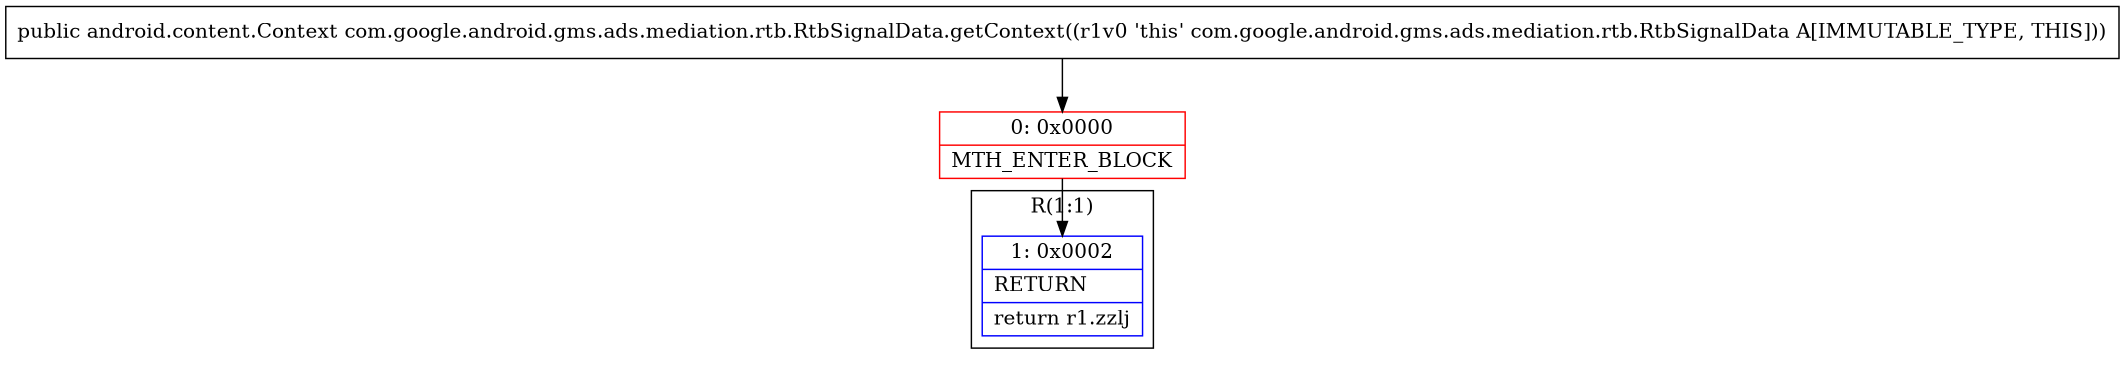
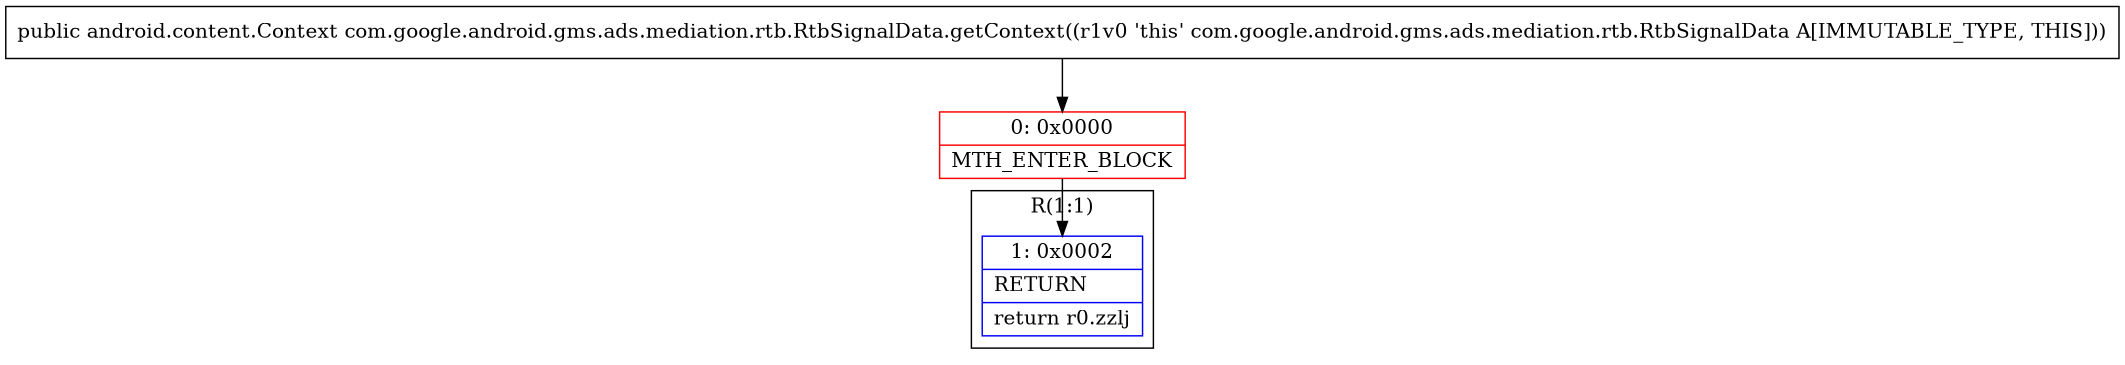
(1062, 318) -> (1062, 318)
